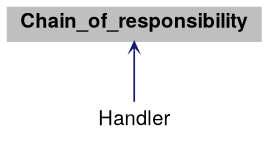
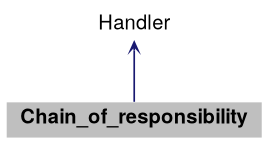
(134, 76) -> (134, 76)
